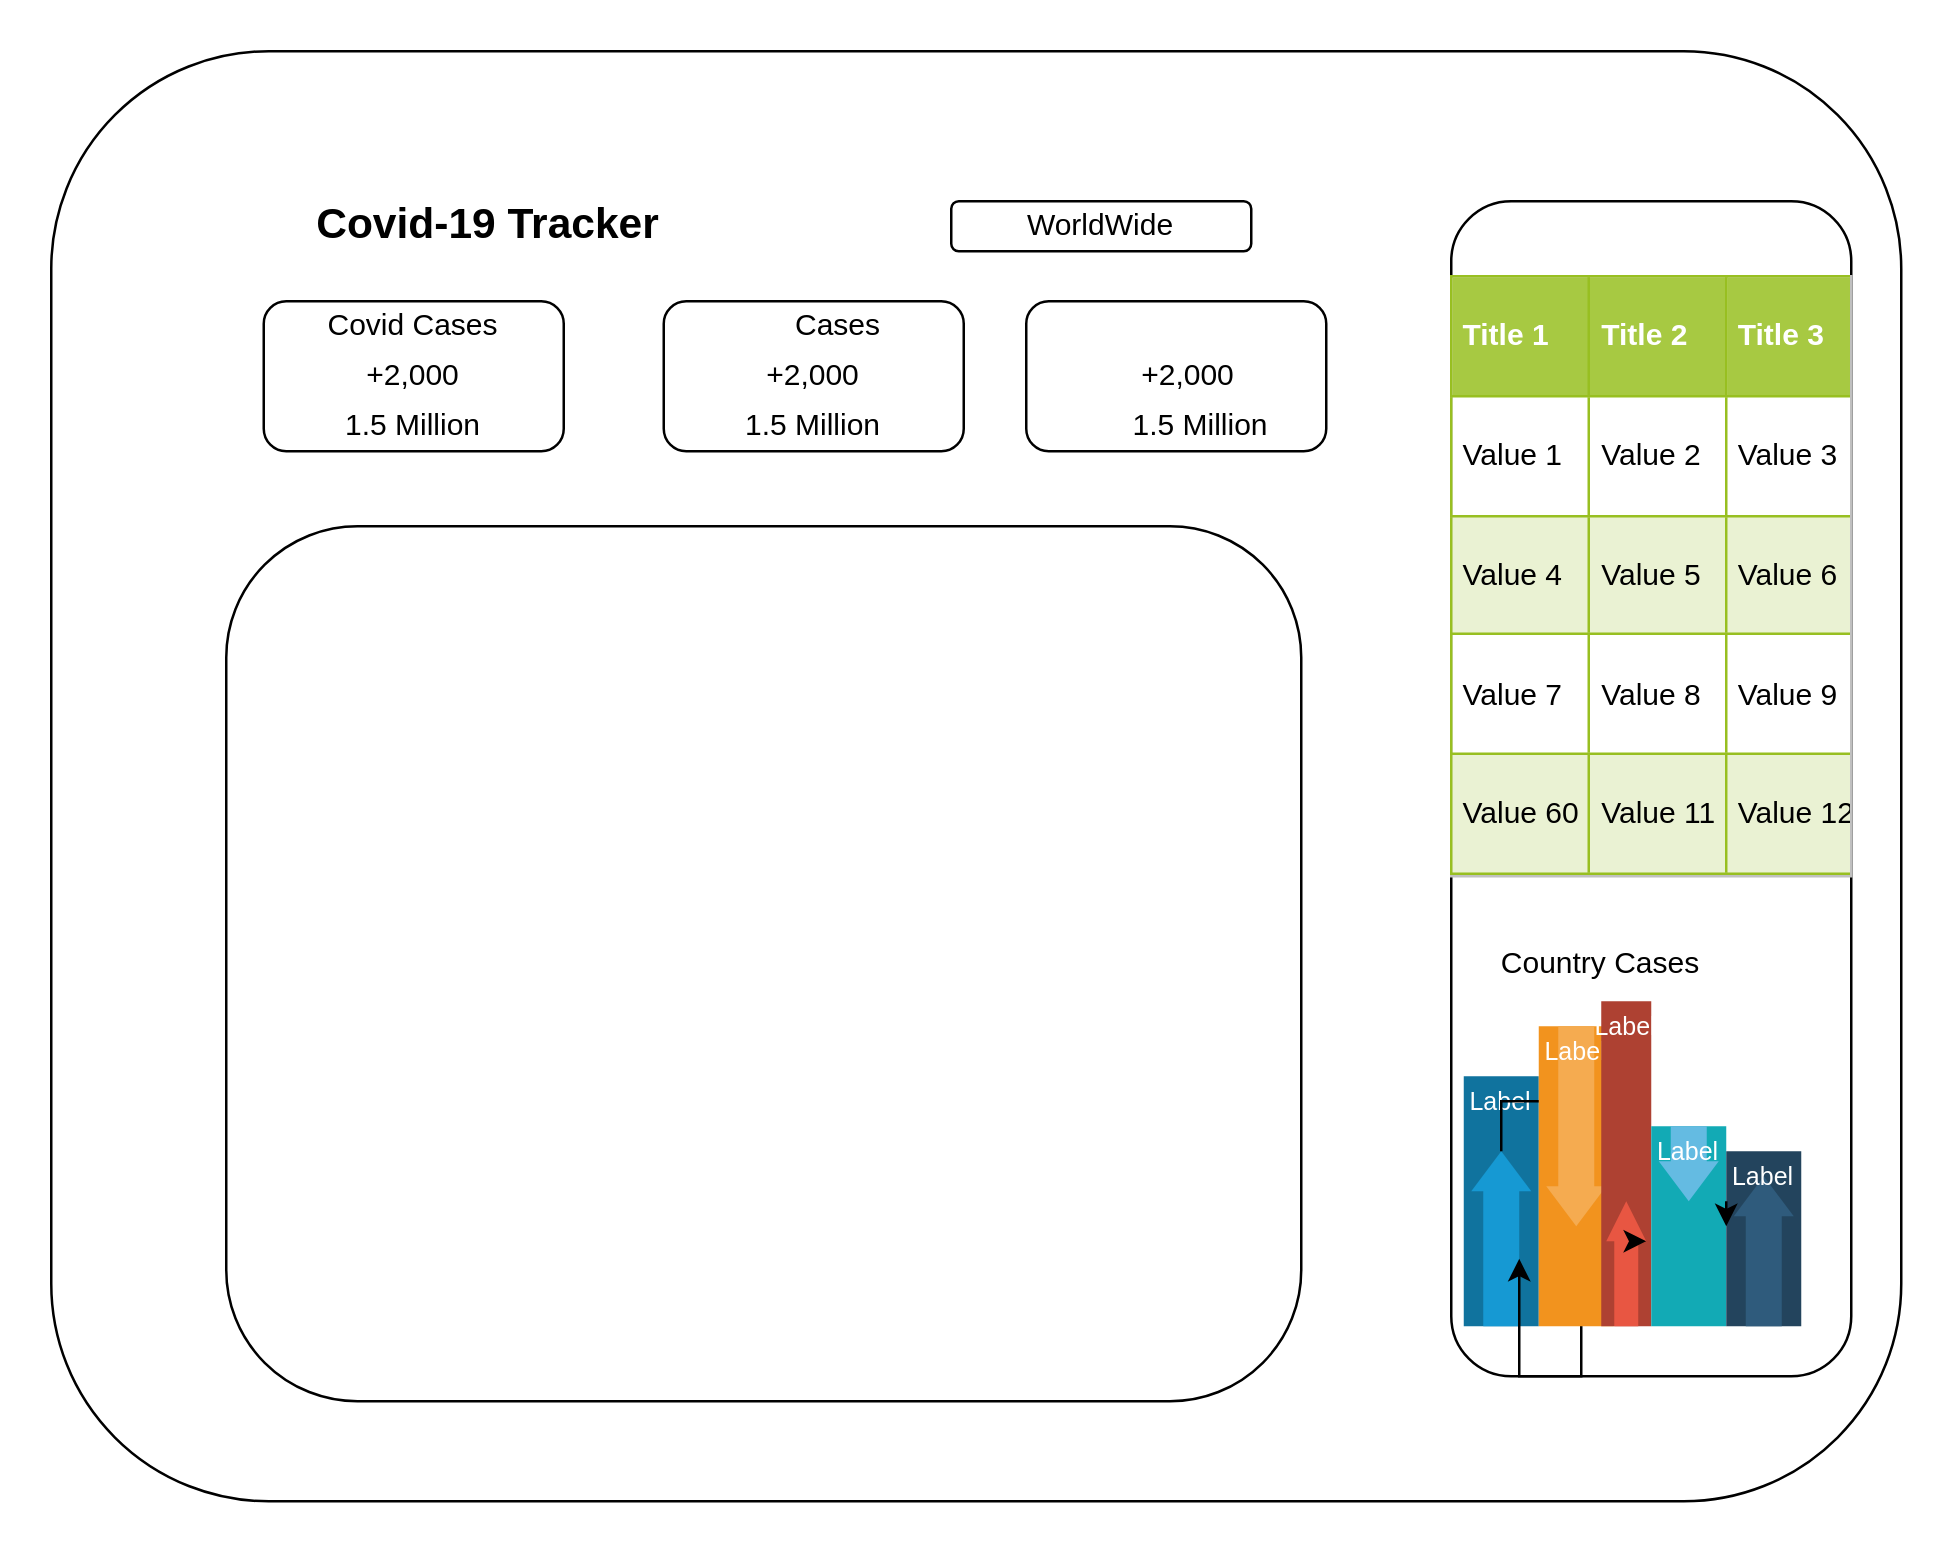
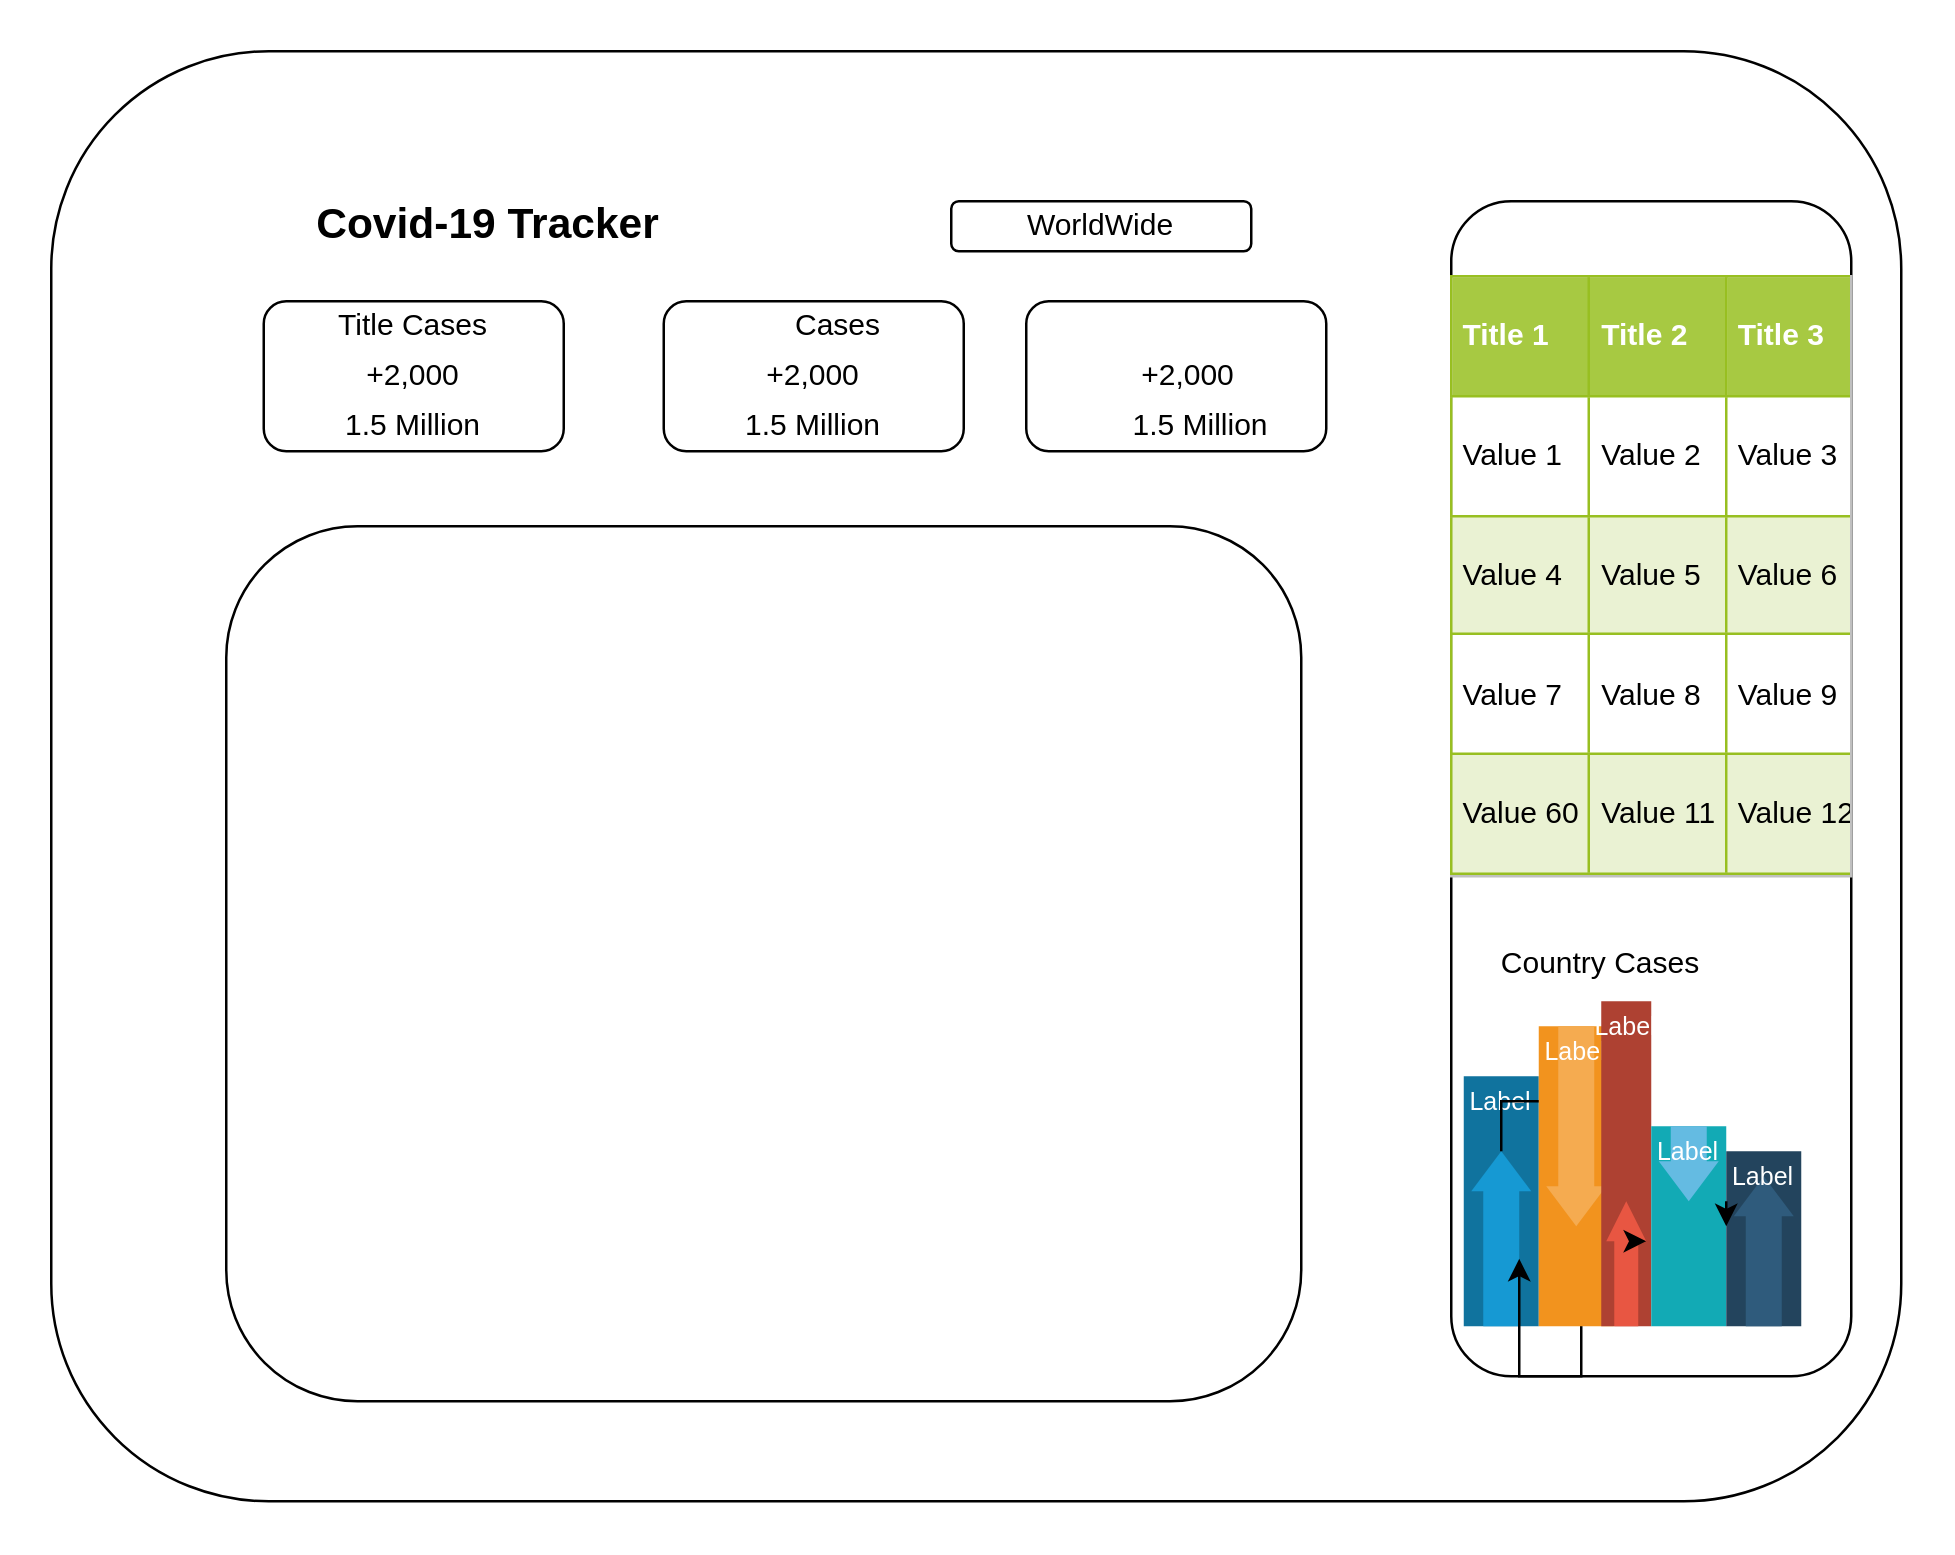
(414, 326) -> (414, 326)
